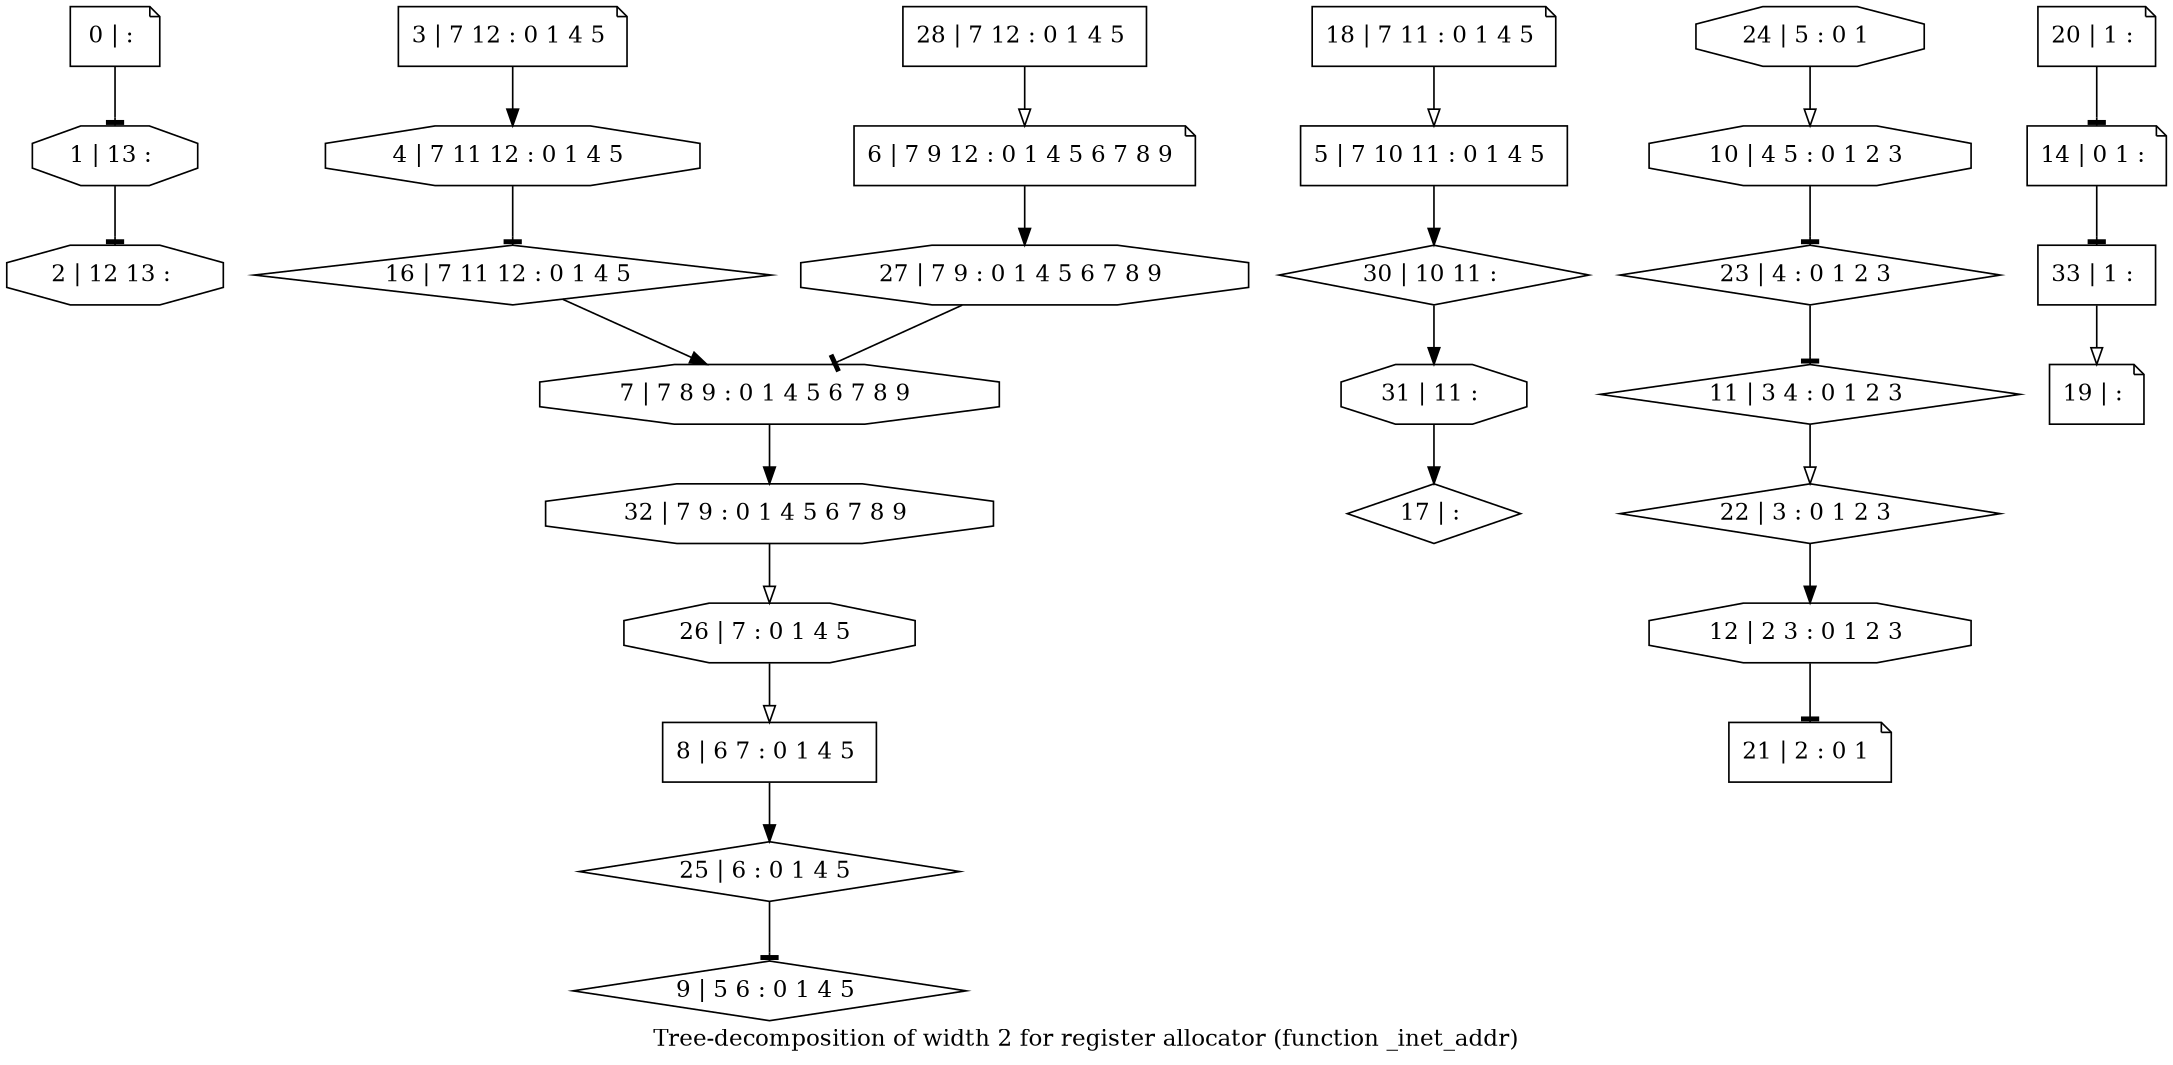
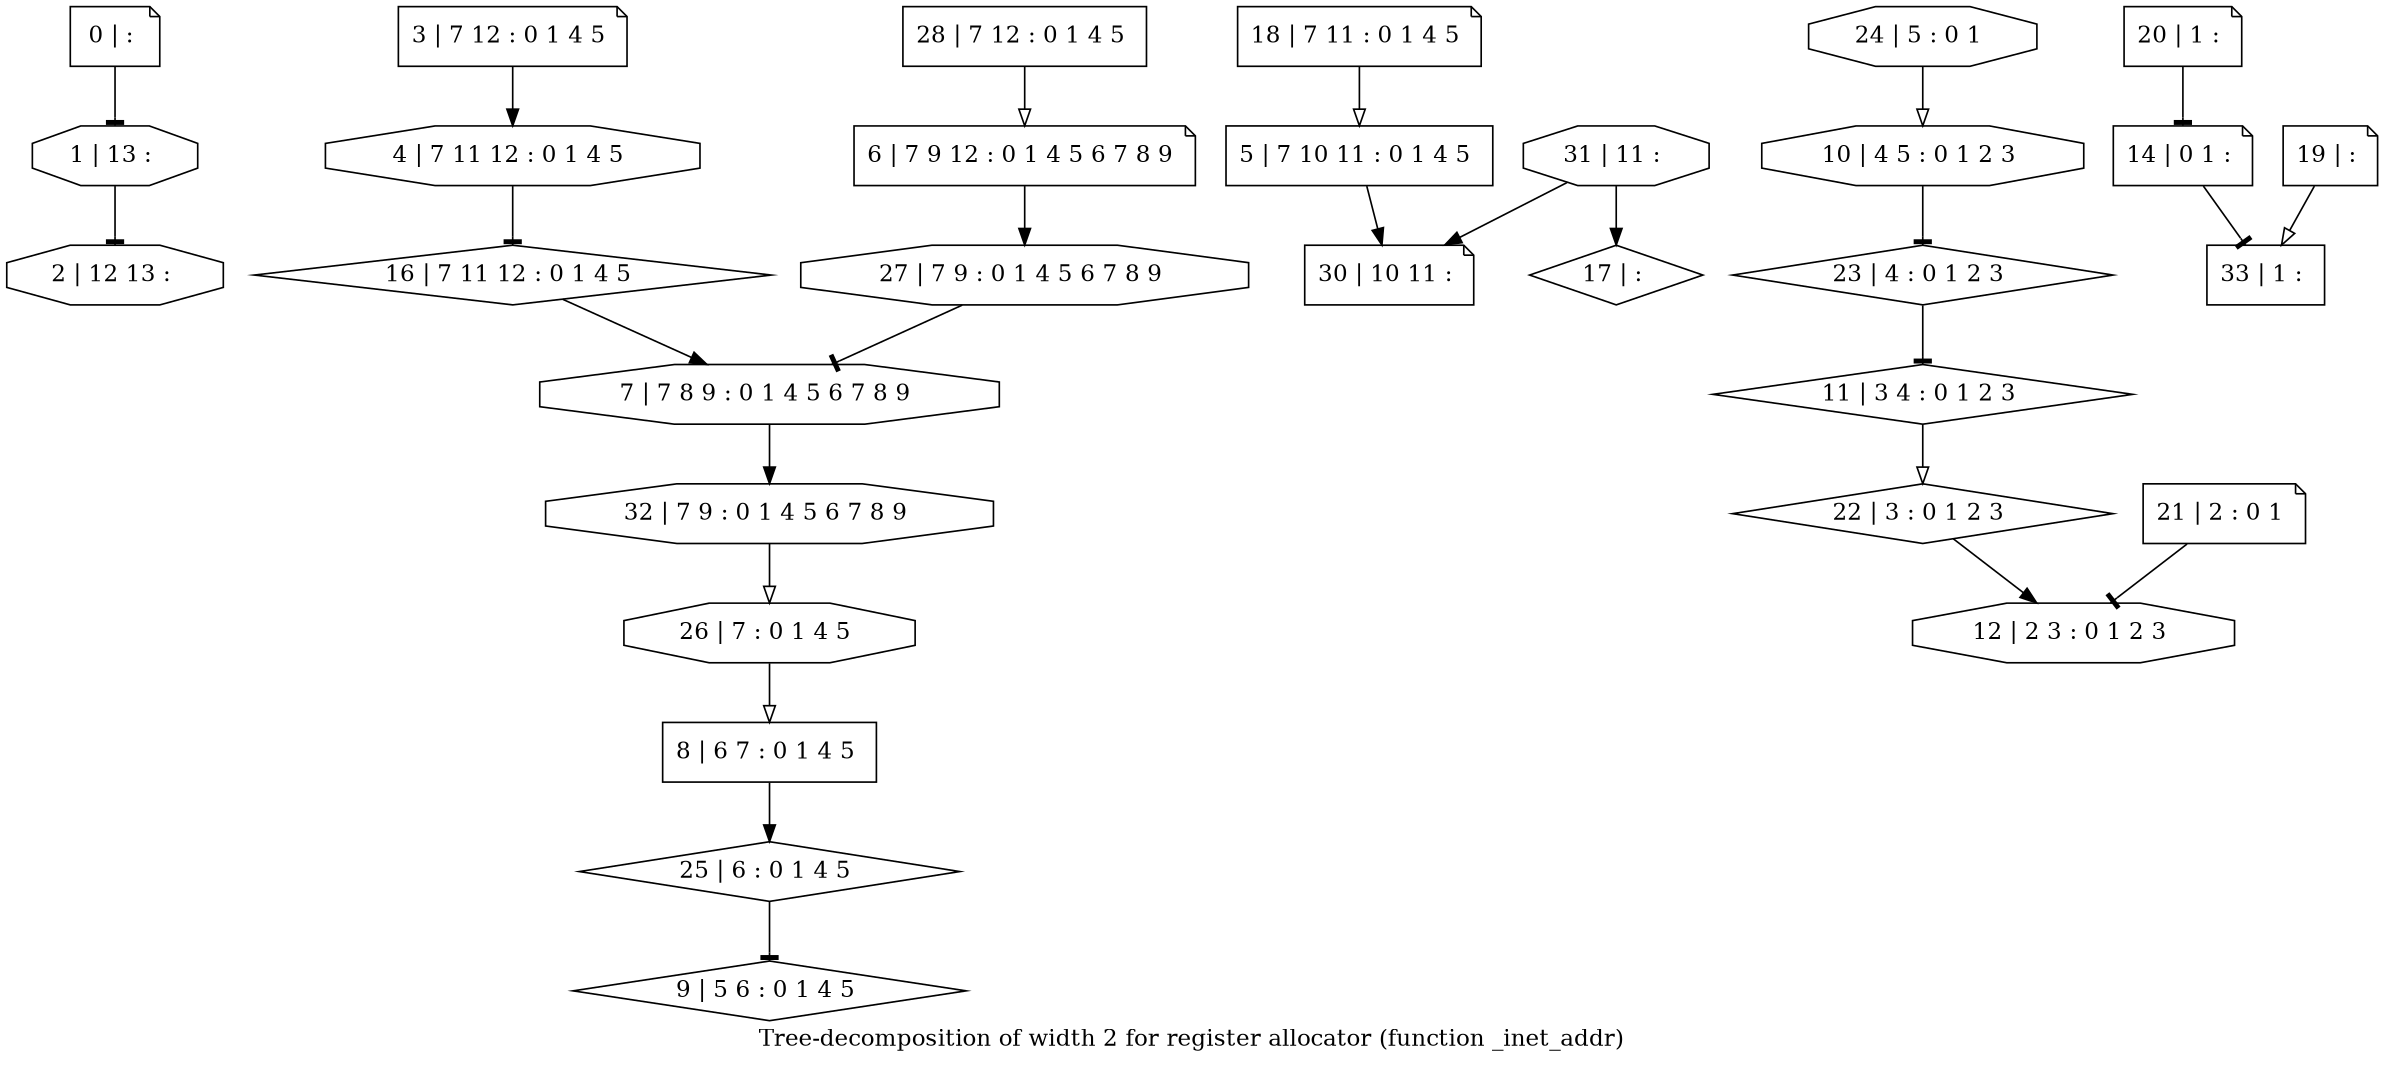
(1434, 275) -> (1389, 275)
(1434, 327) -> (1513, 210)
(2097, 327) -> (2302, 208)
(1810, 689) -> (2152, 571)
